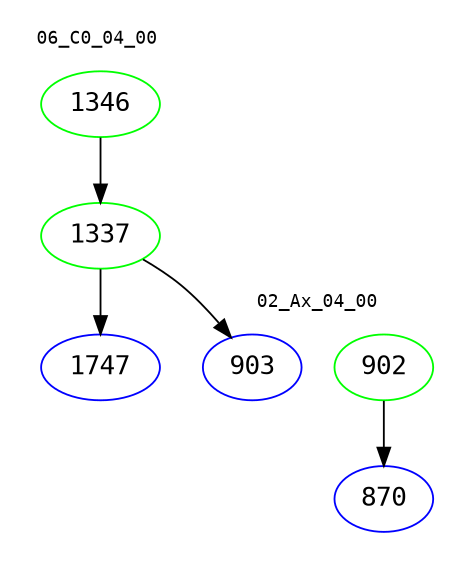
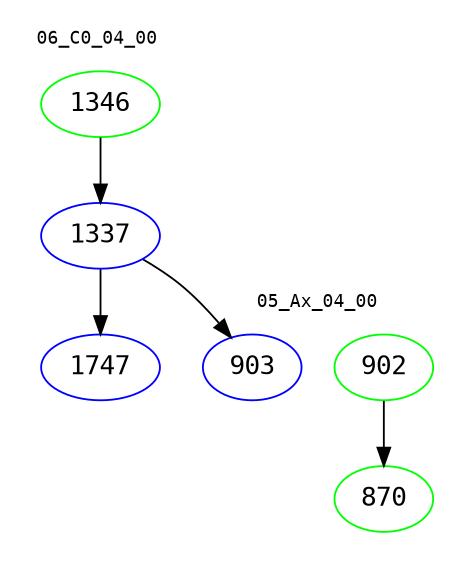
(101, 236) -> (101, 236)
(318, 302) -> (318, 302)
(384, 499) -> (384, 499)
